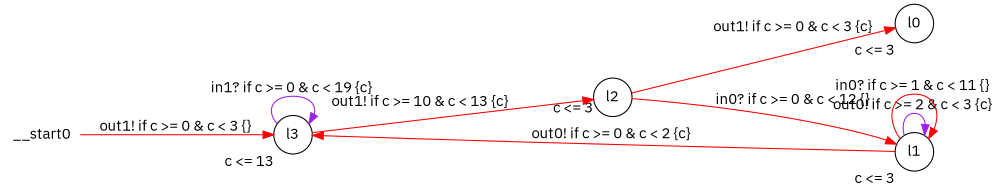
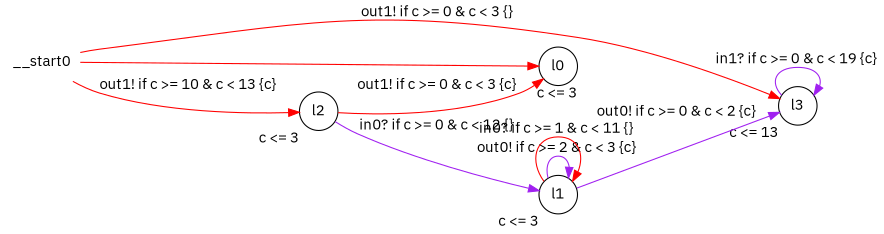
none -> (304, 64)
(760, 113) -> (430, 161)
(448, 117) -> (179, 108)
(609, 144) -> (673, 152)
